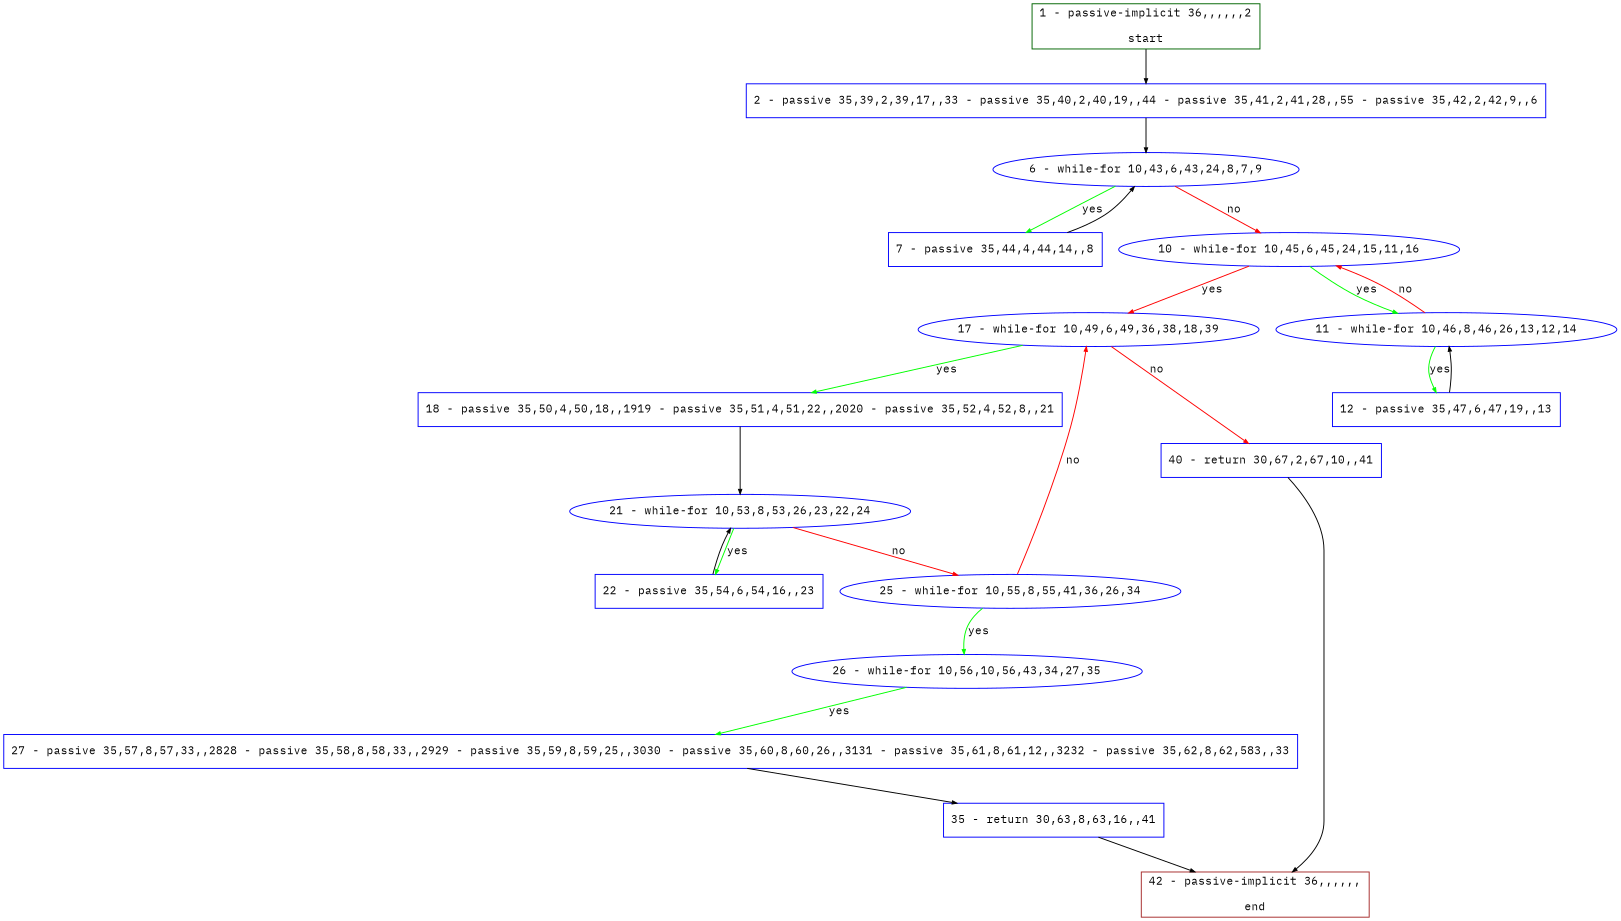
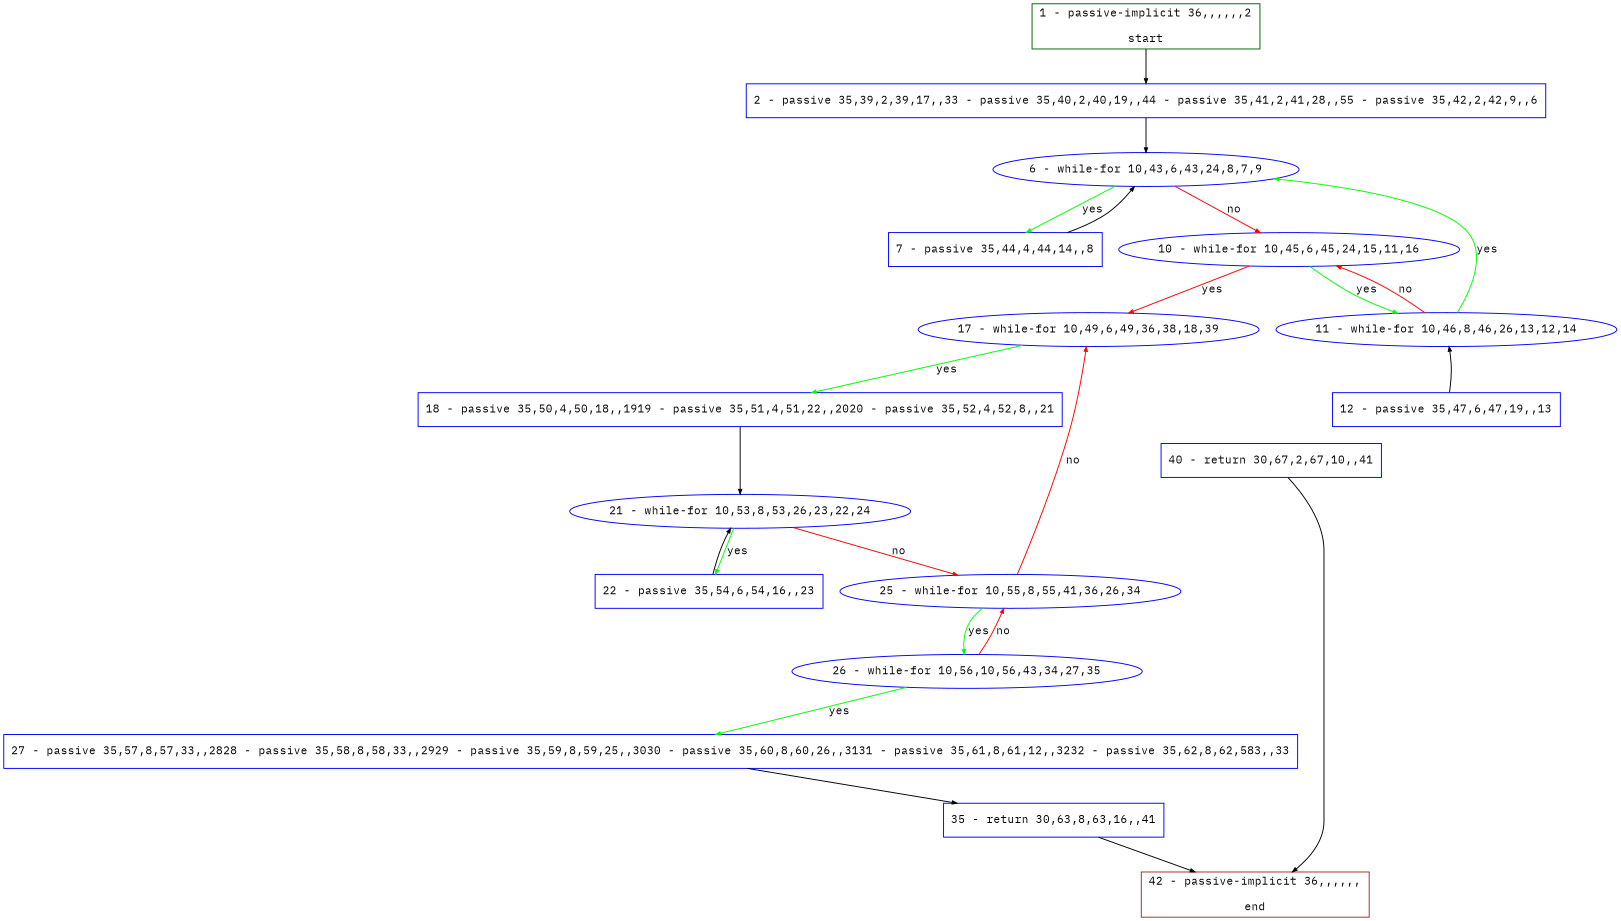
(1429, 367) -> (1419, 205)
(1178, 394) -> none
none -> (991, 634)
